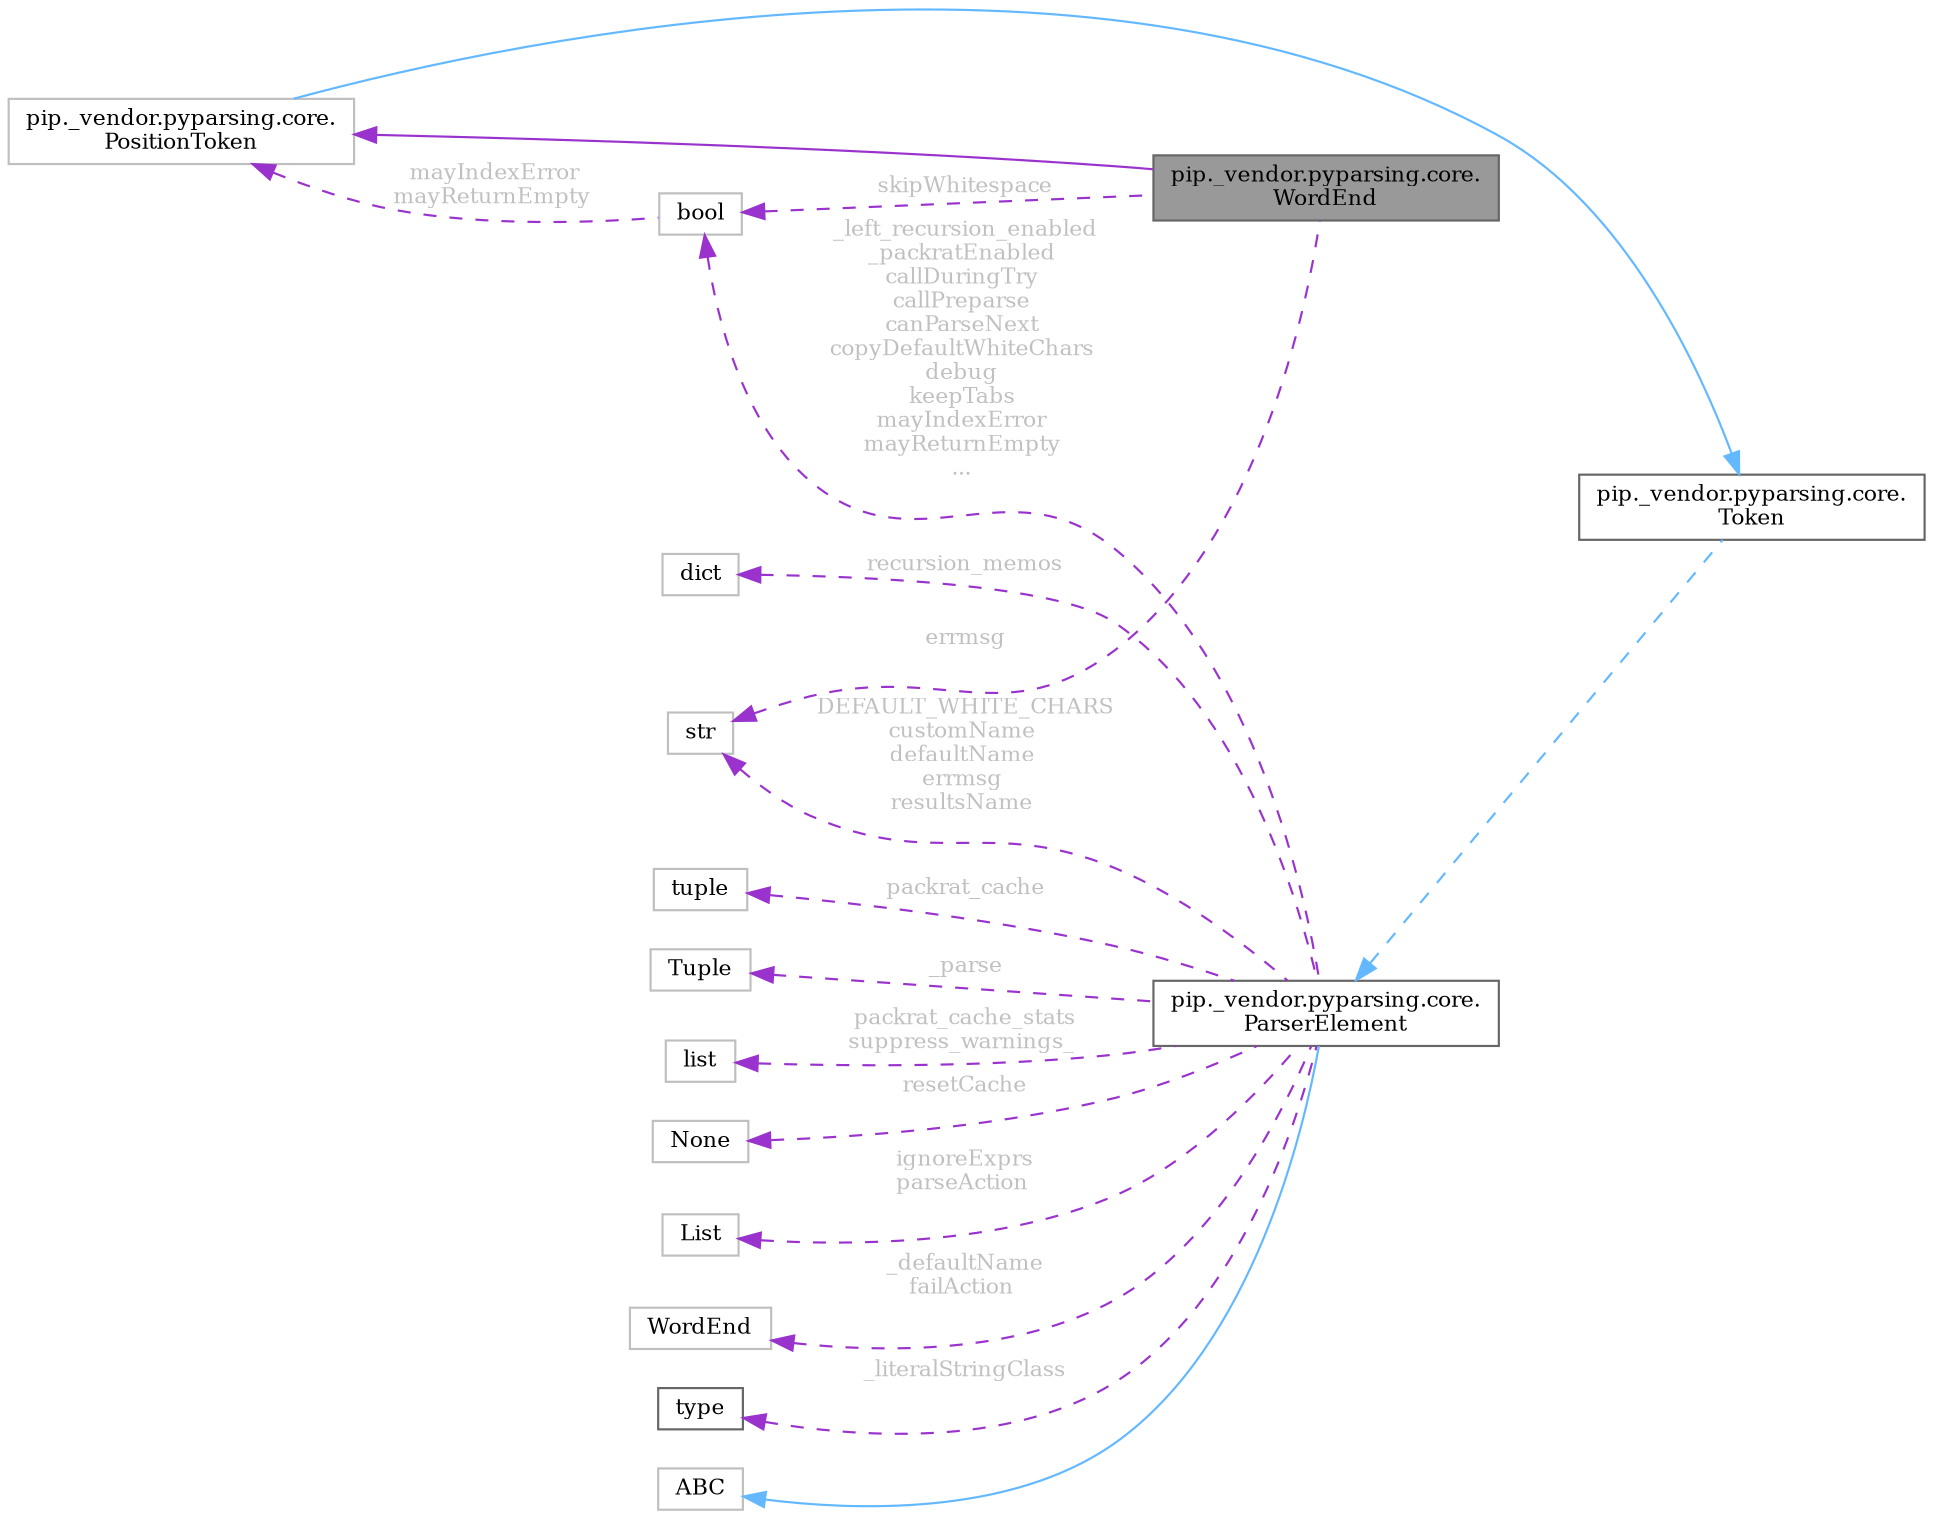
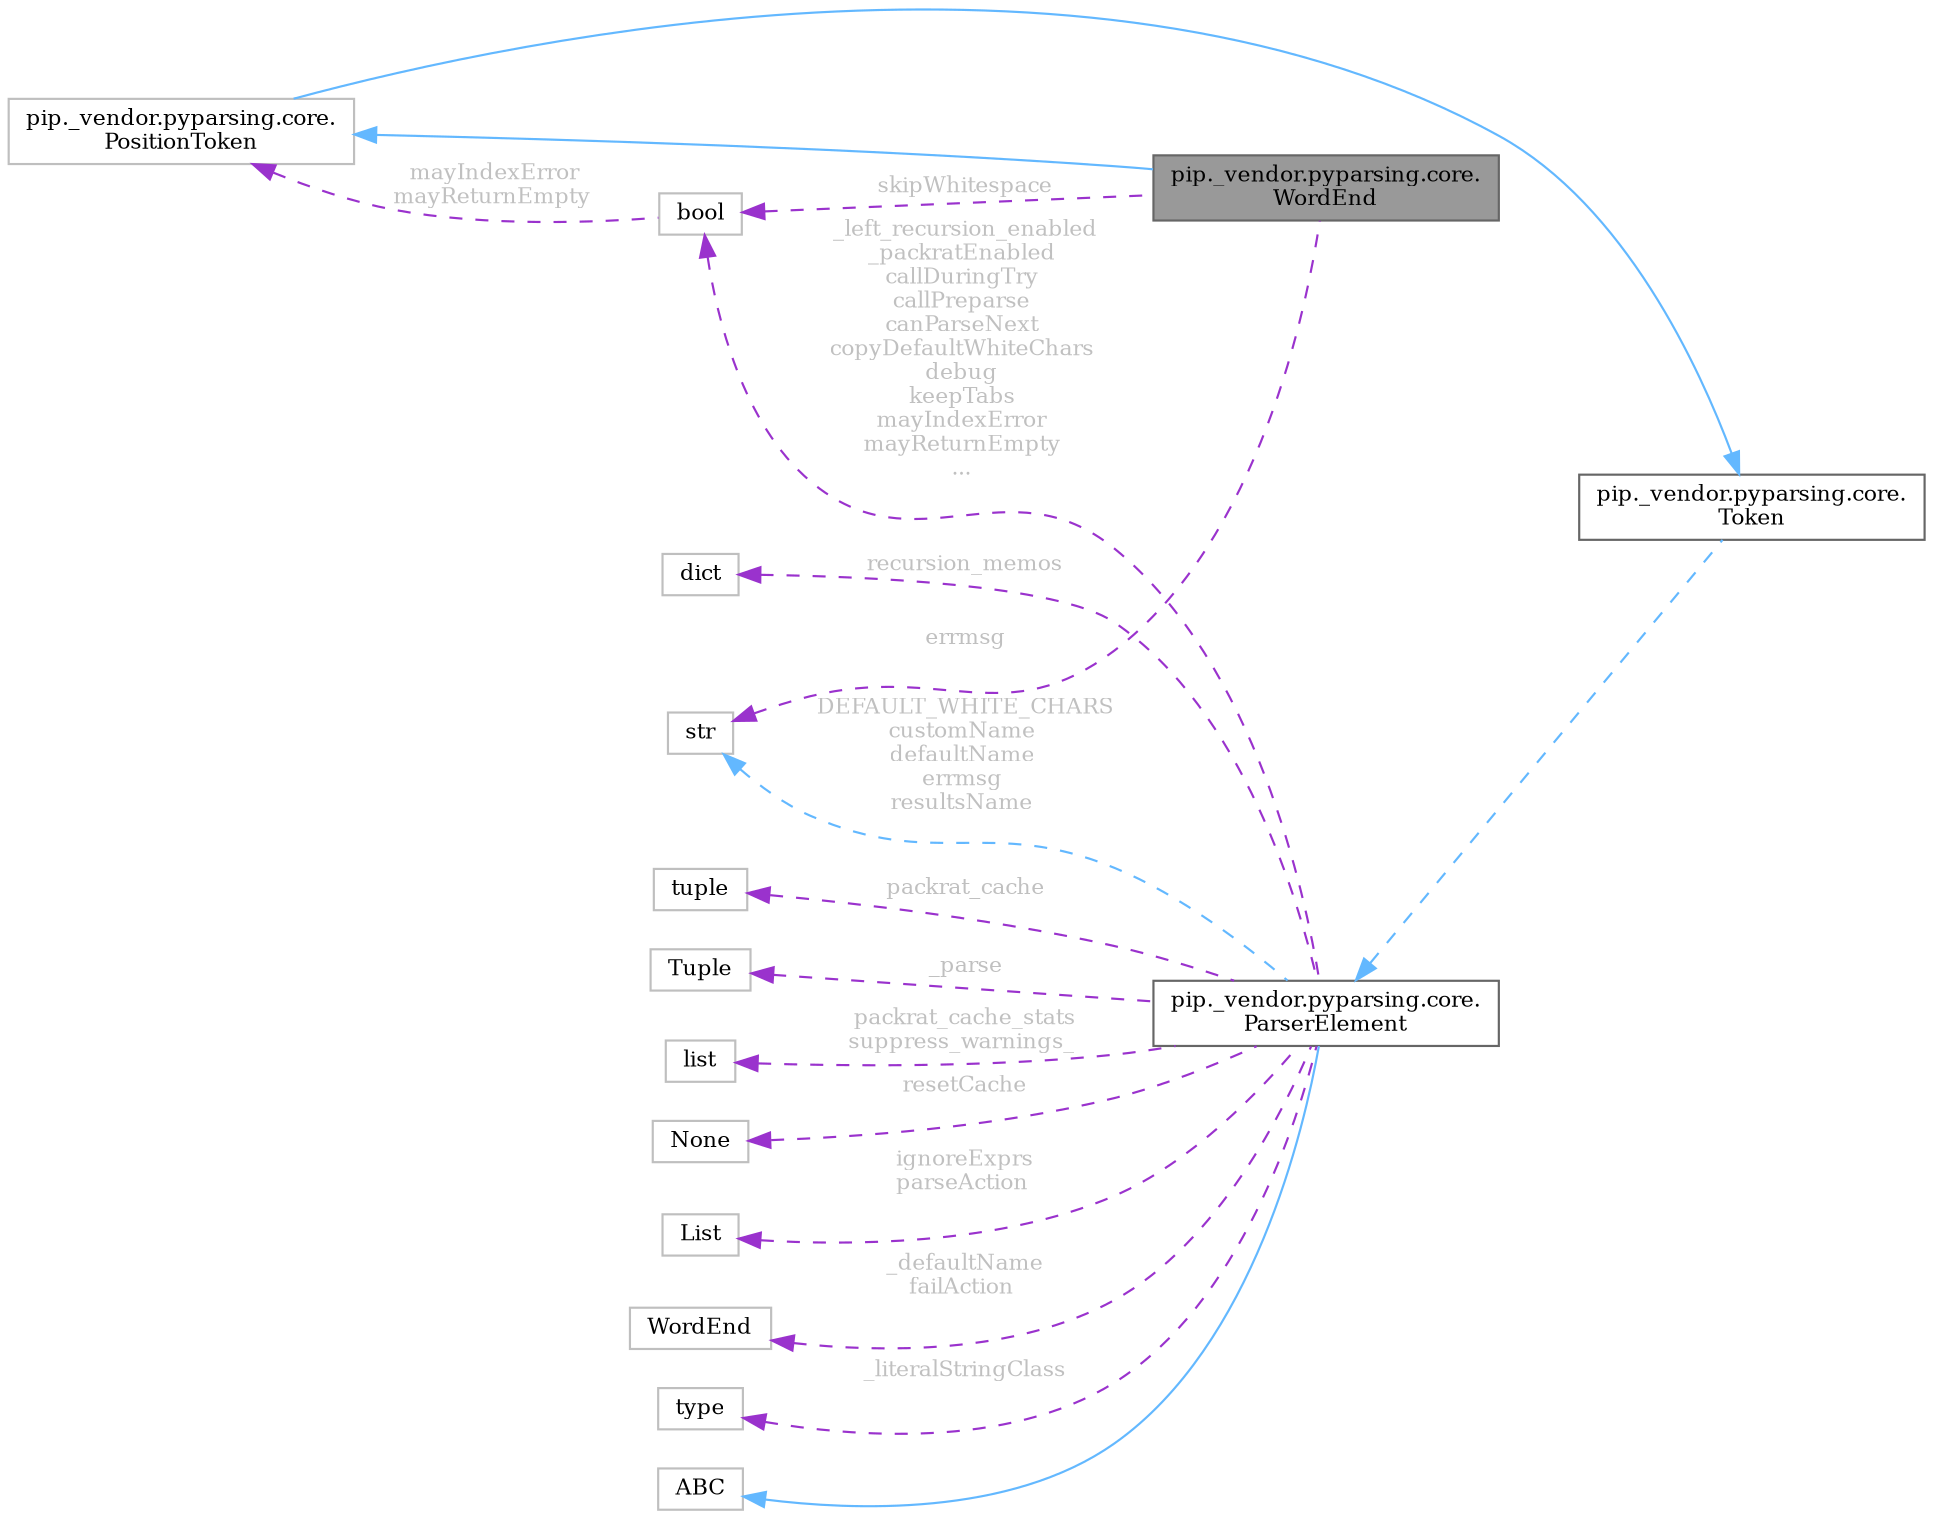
(765, 147) -> (765, 147)
(1023, 845) -> (1023, 845)
(701, 1409) -> (701, 1409)
